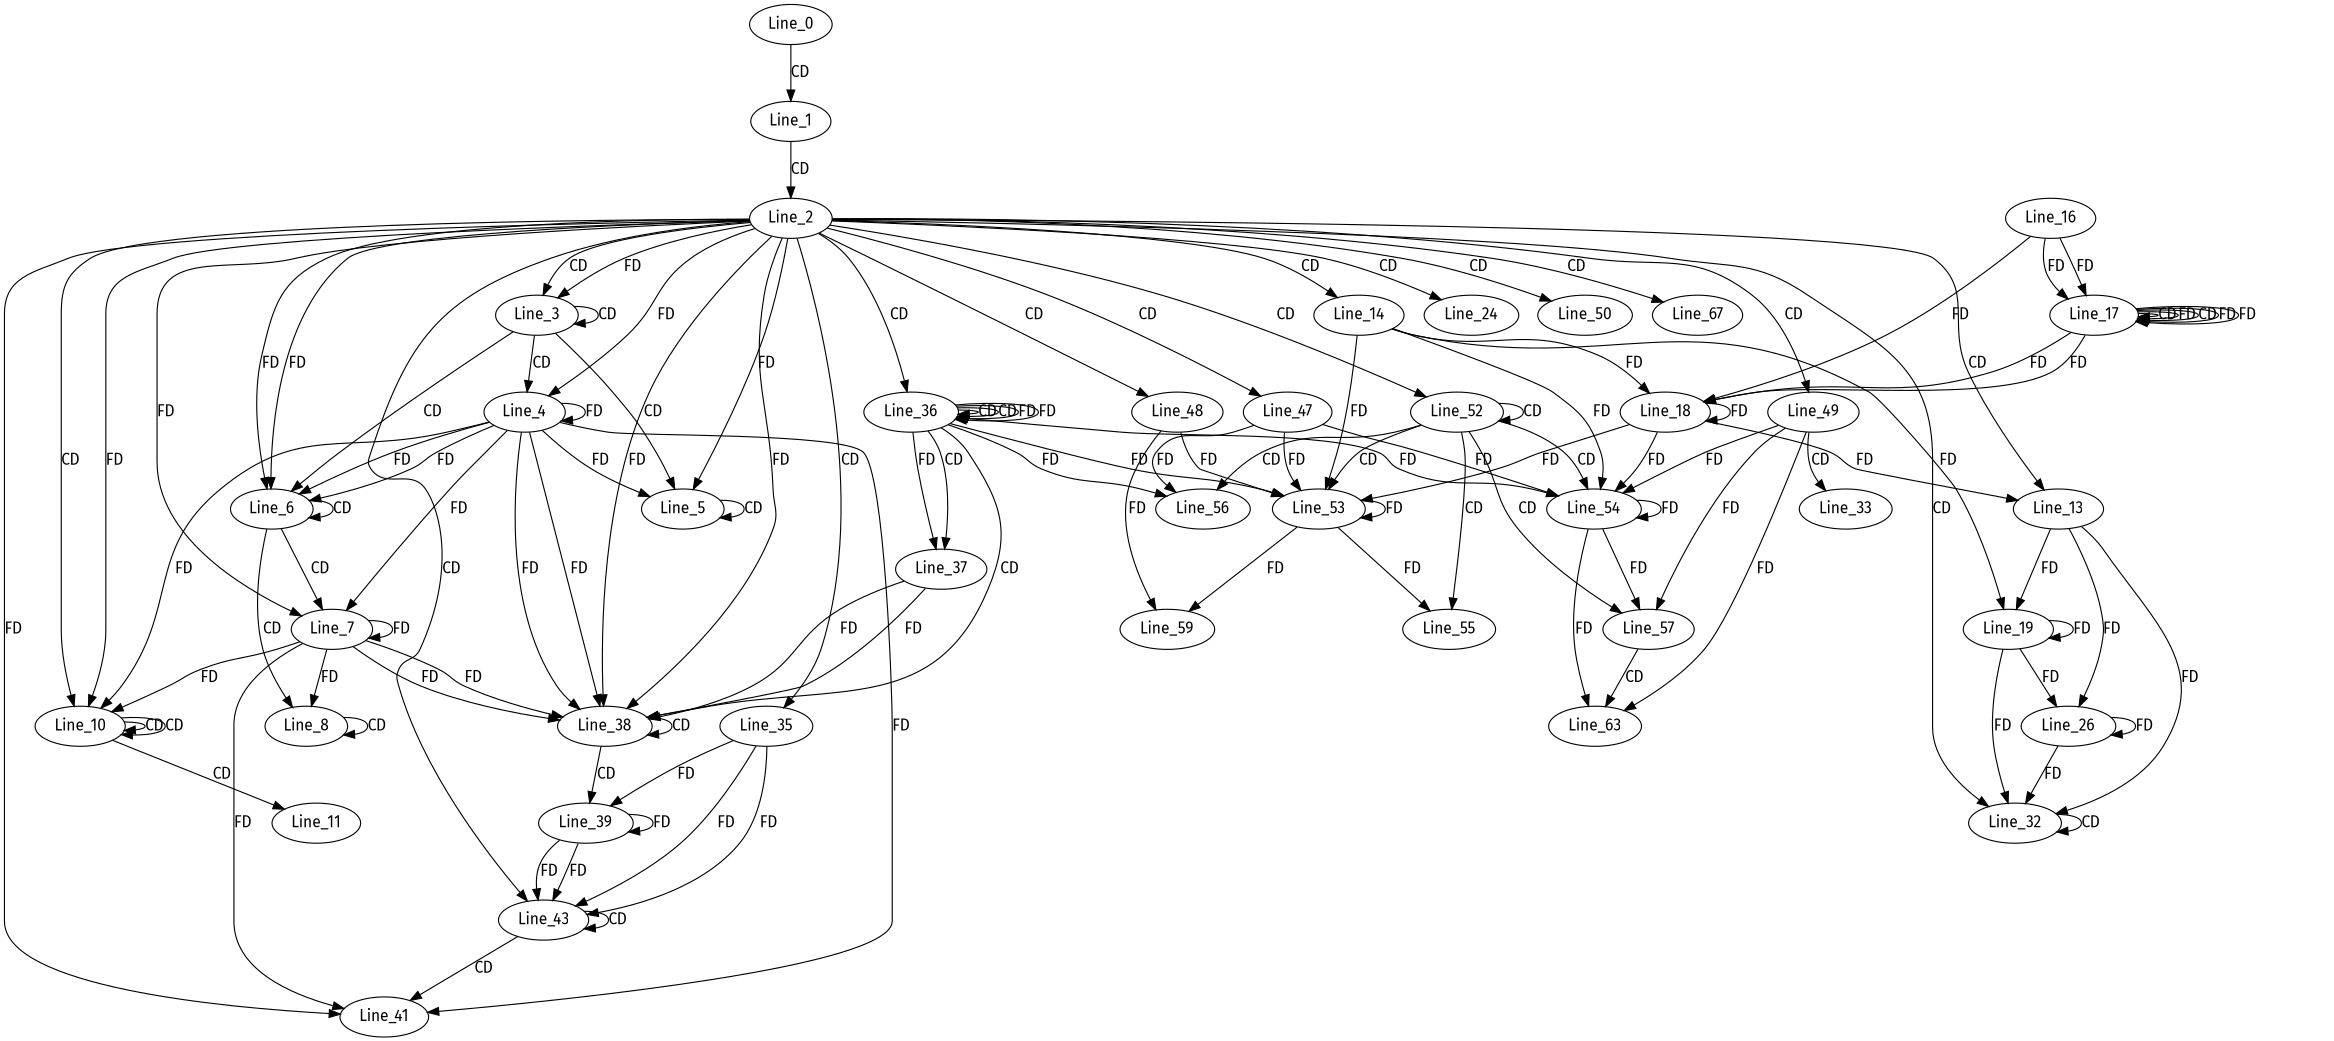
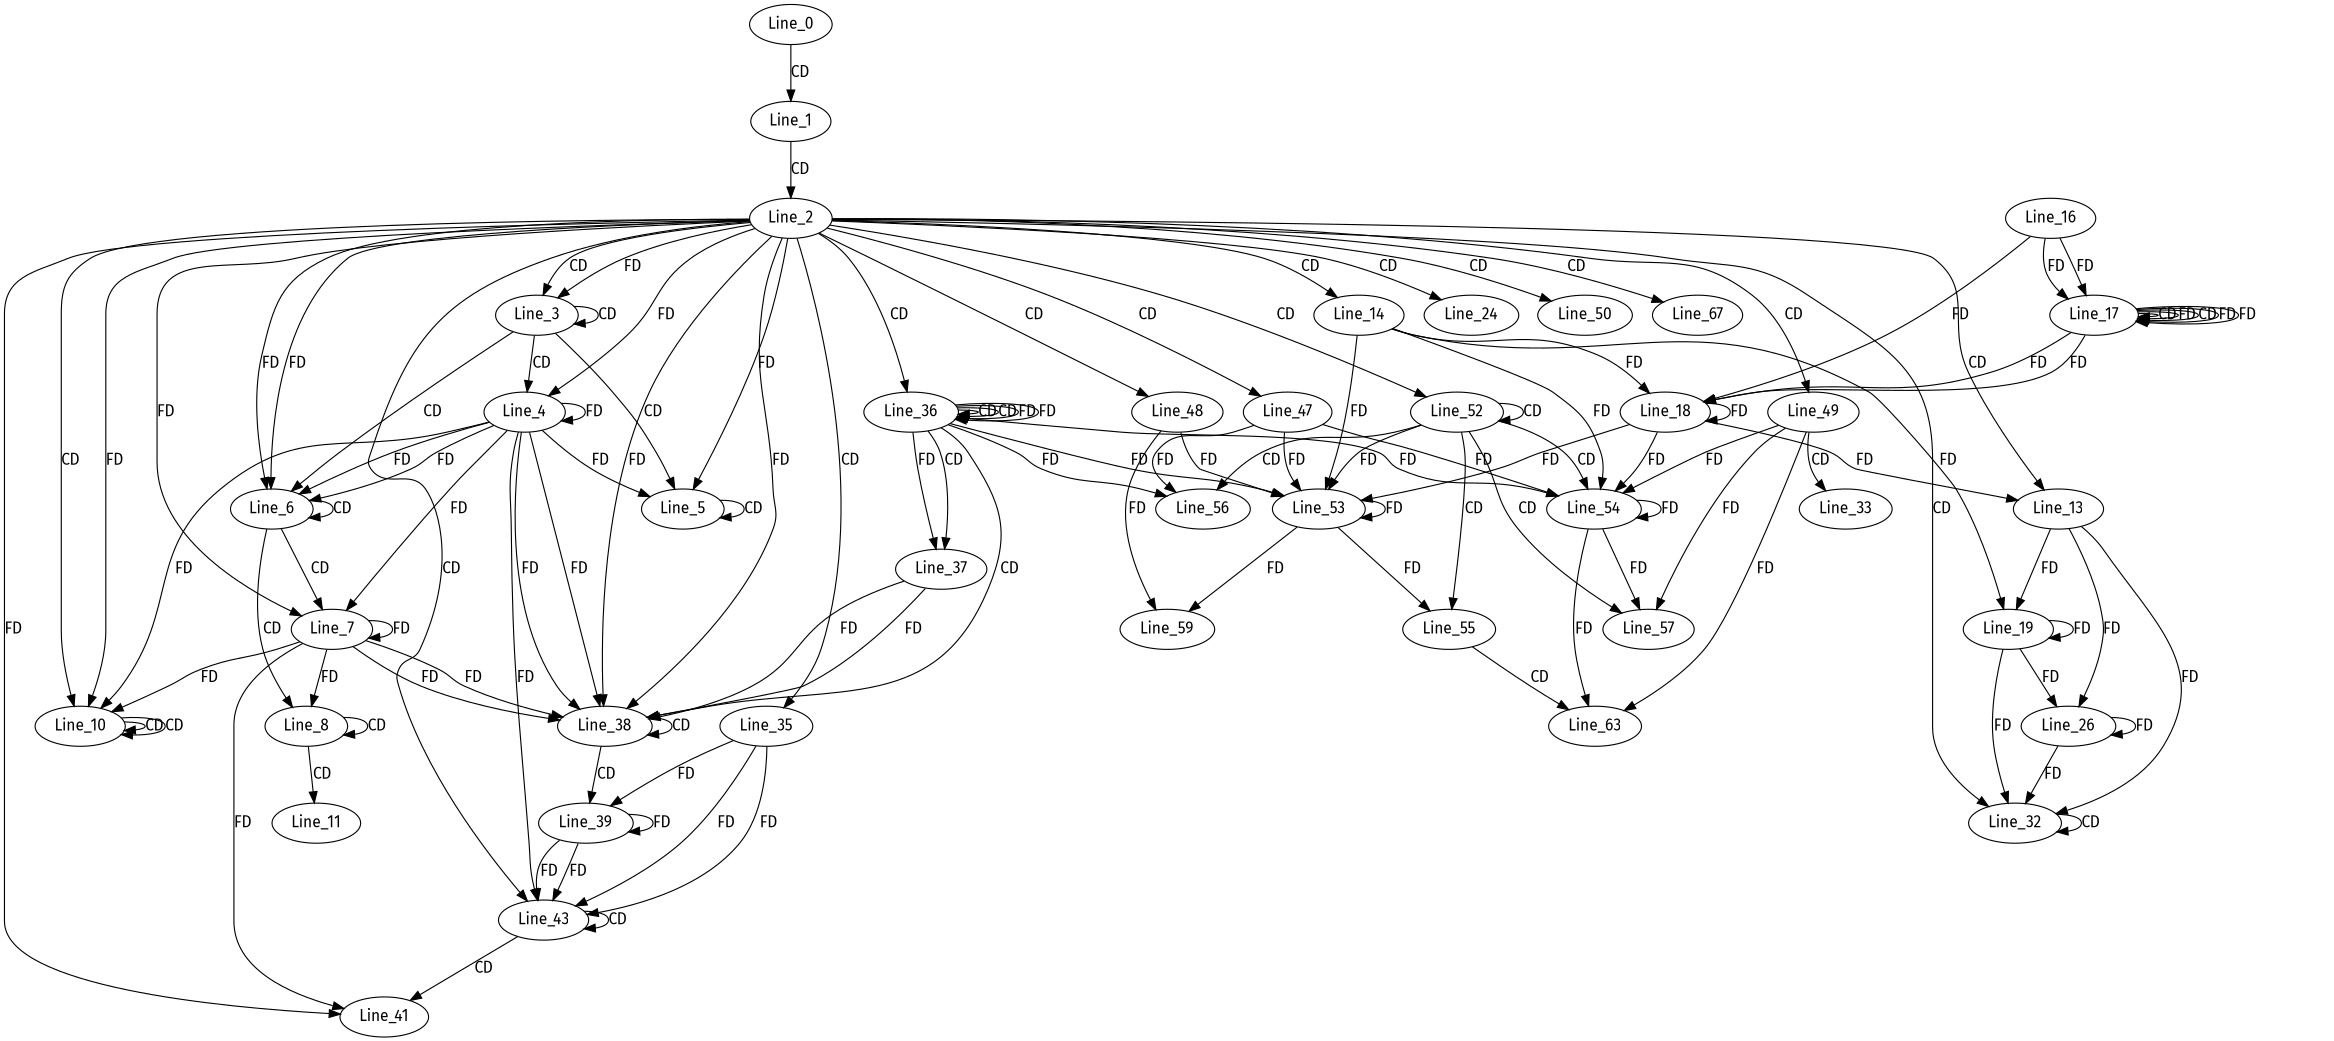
(1368, 461) -> (1368, 461)
(1625, 673) -> (1515, 676)
(892, 766) -> (515, 661)
(193, 773) -> (311, 769)
